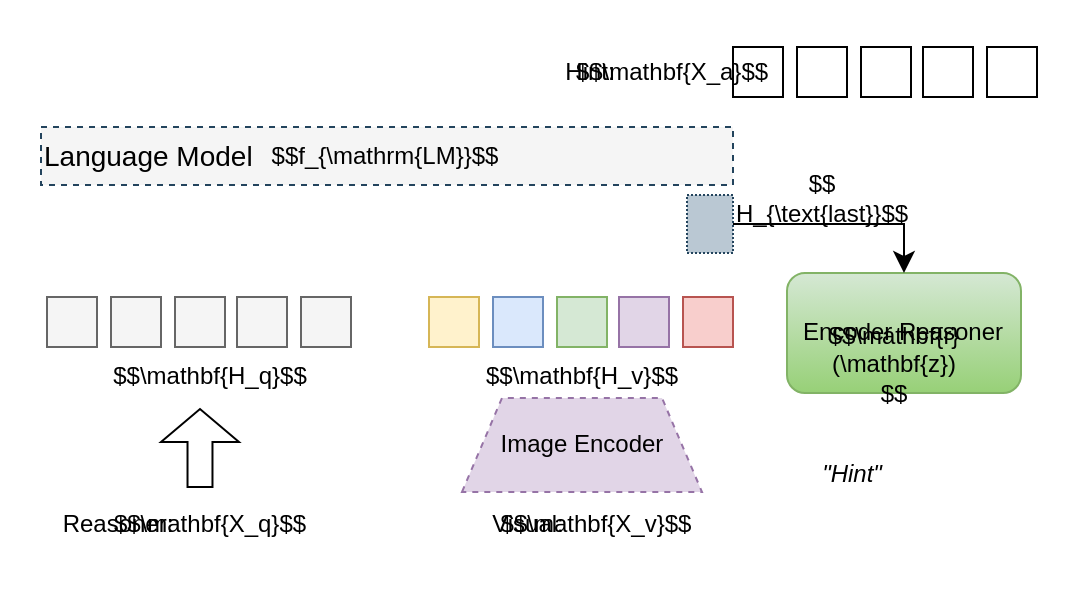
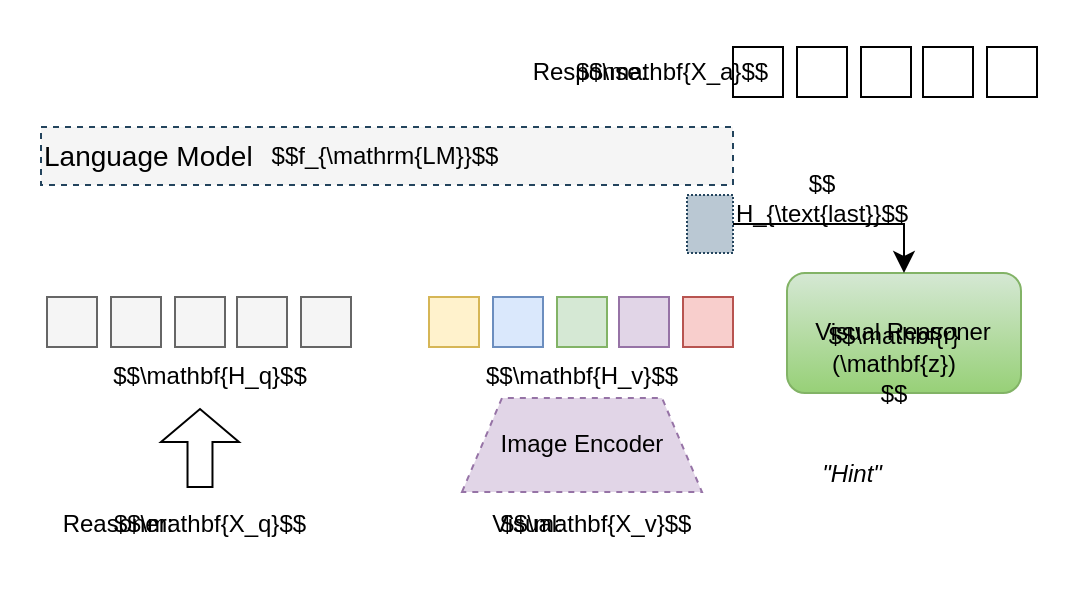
(591, 73) -> (591, 73)
(904, 333) -> (904, 333)
